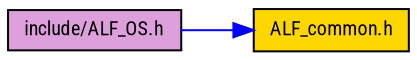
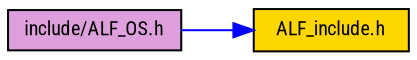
(331, 30) -> (331, 30)
